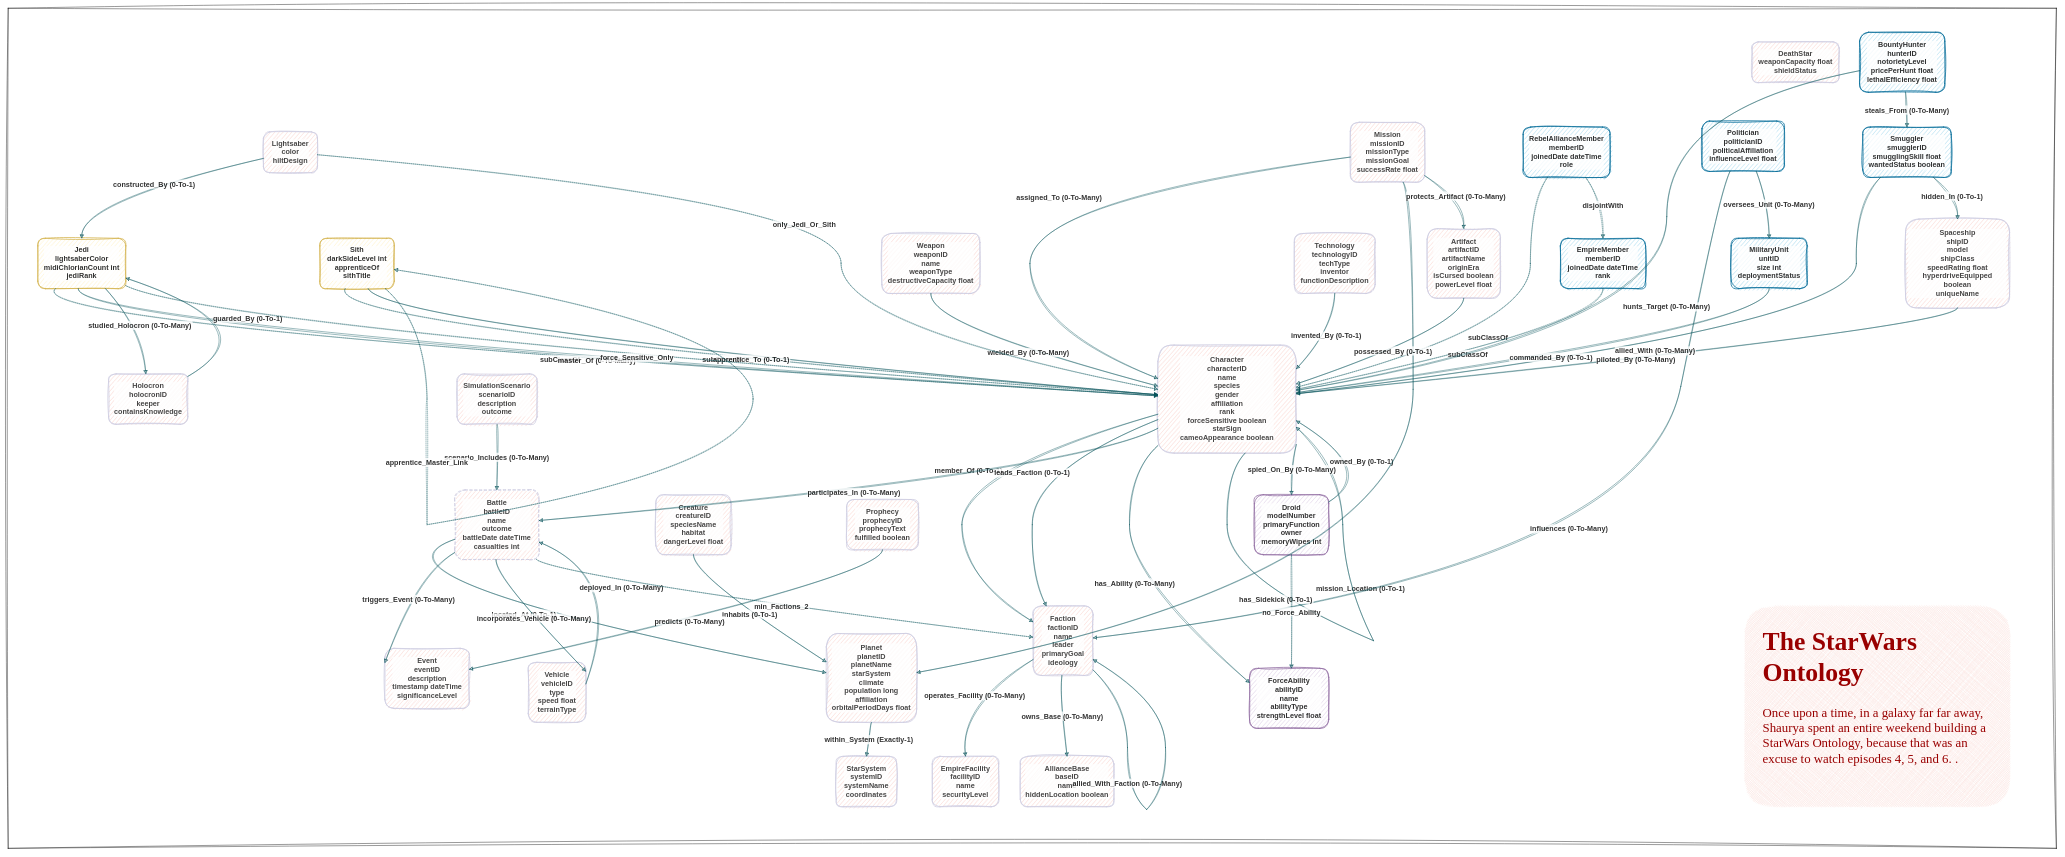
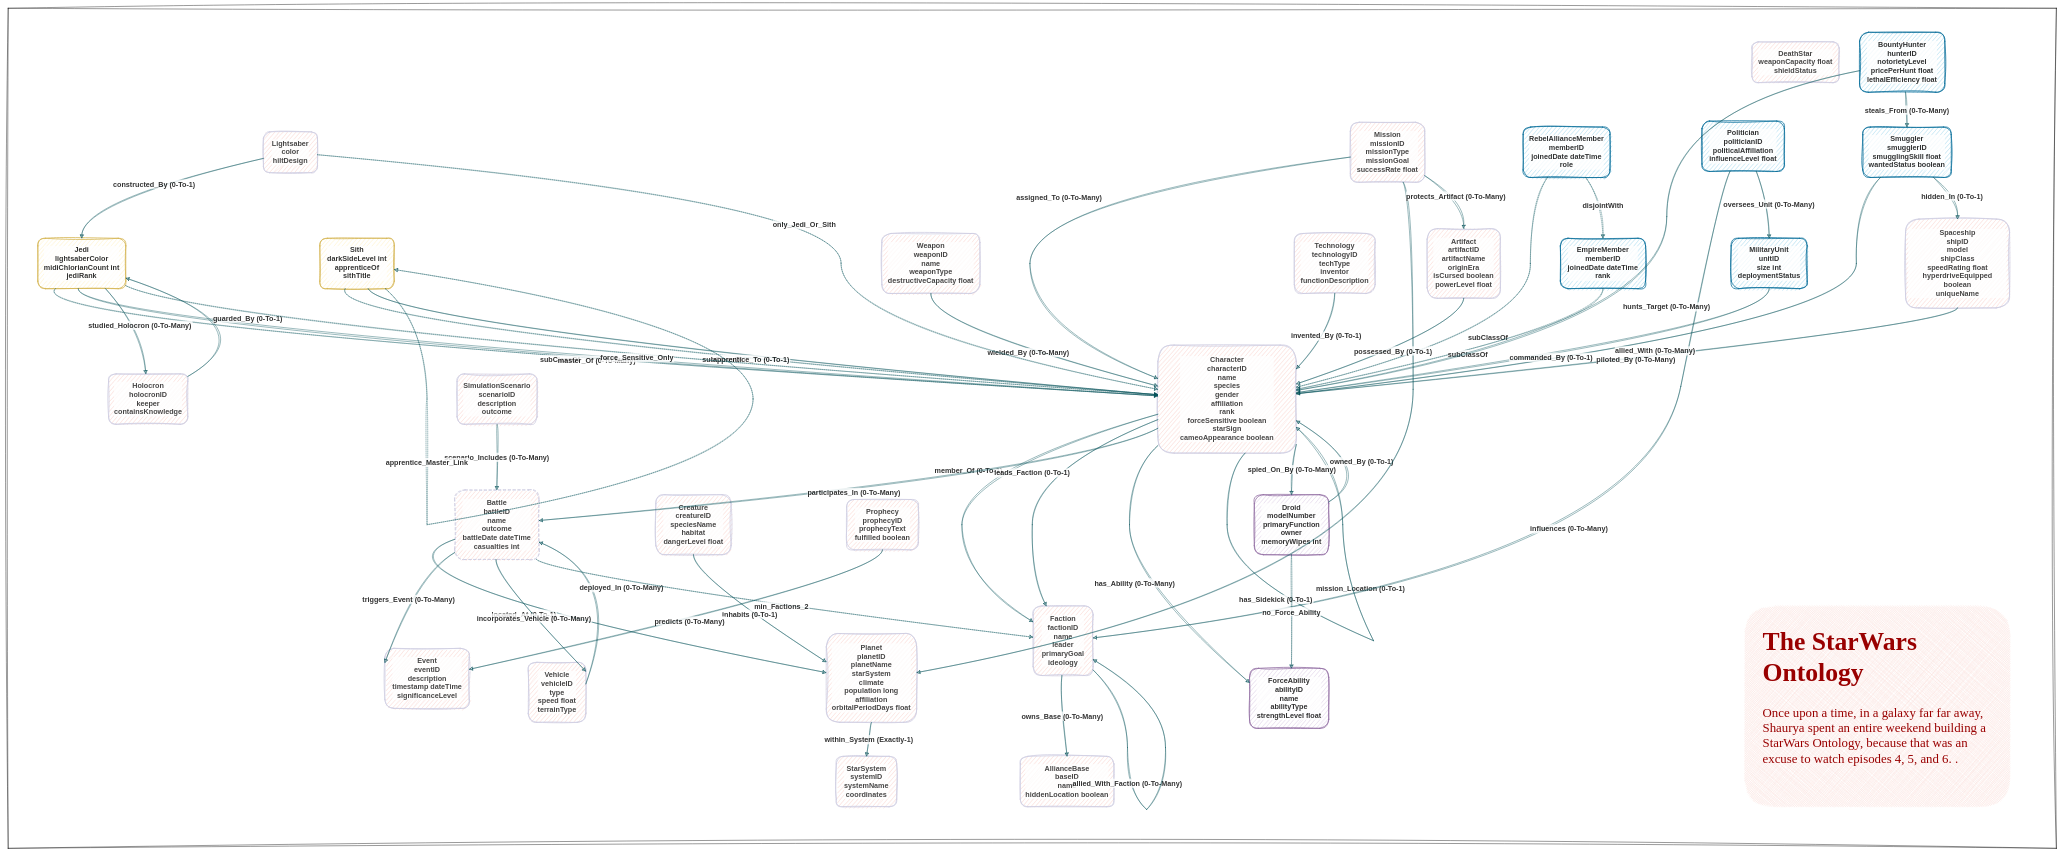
(966, 736) -> none
(965, 781) -> none
